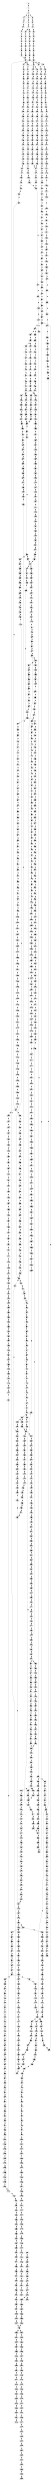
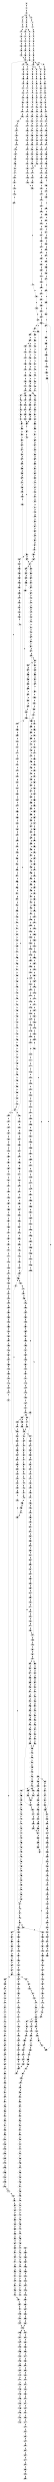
(24, 2297) -> (25, 2297)
